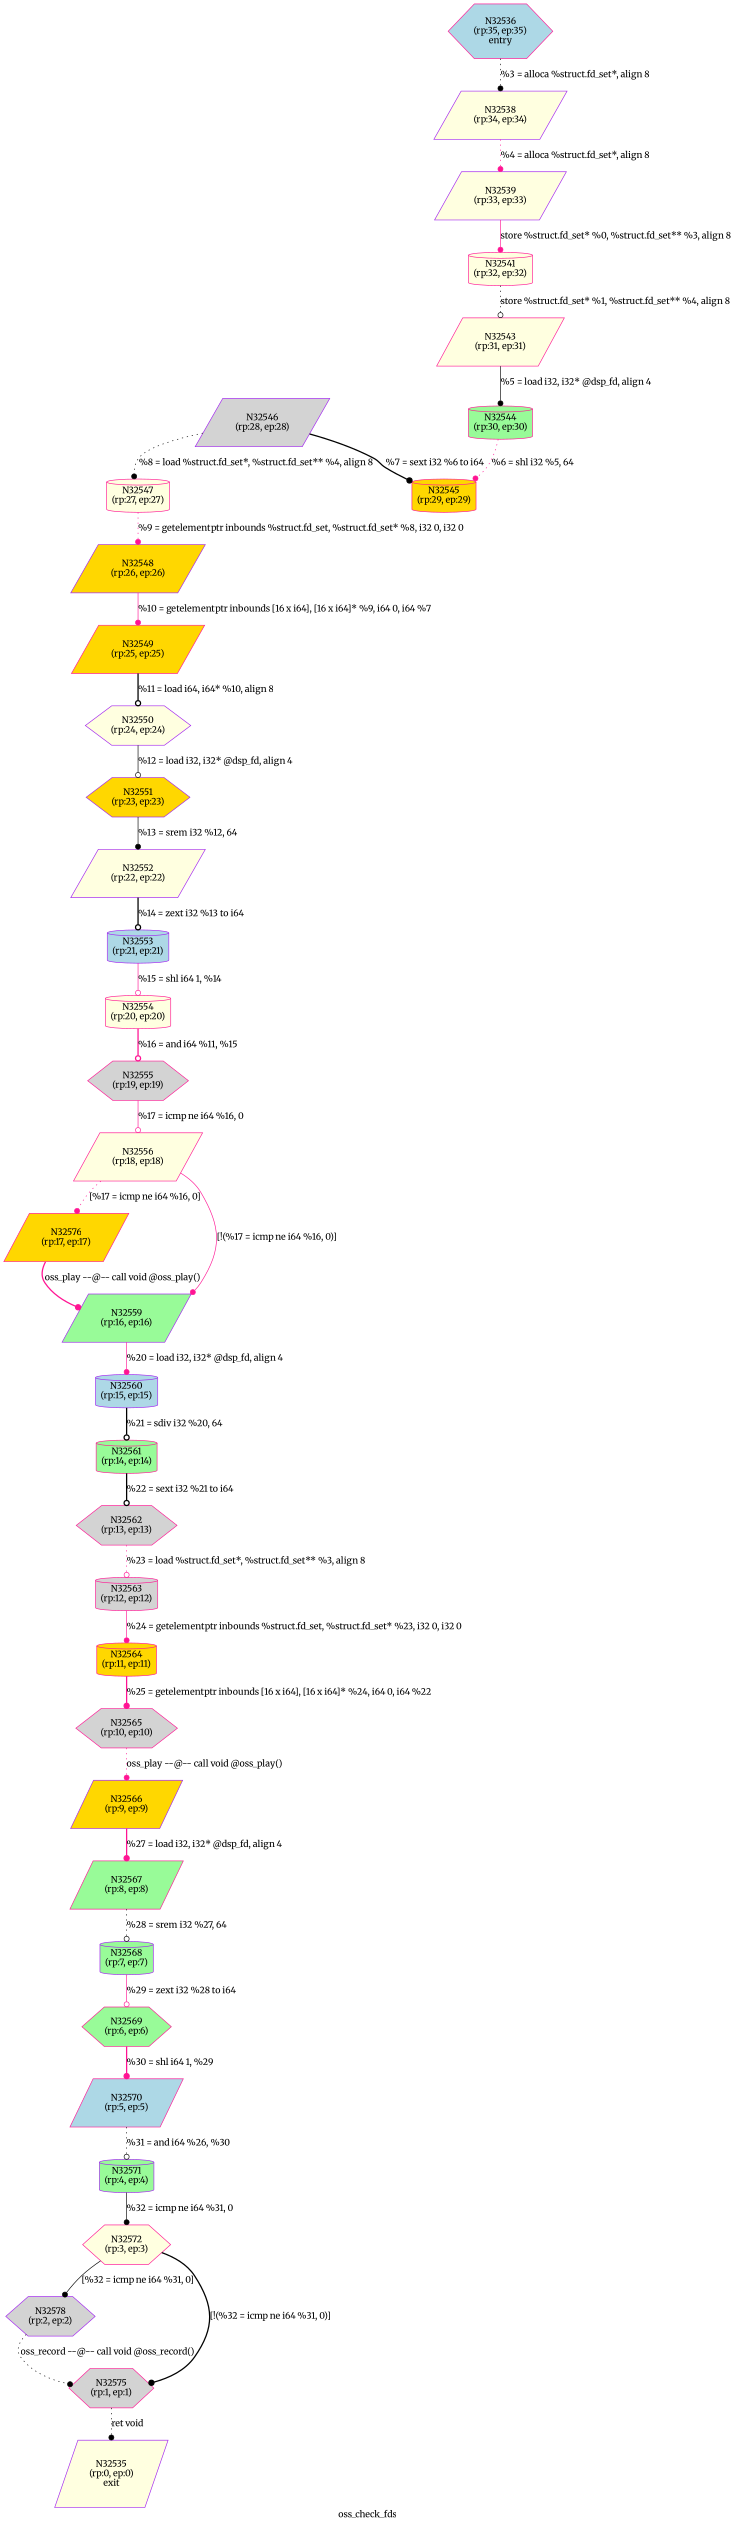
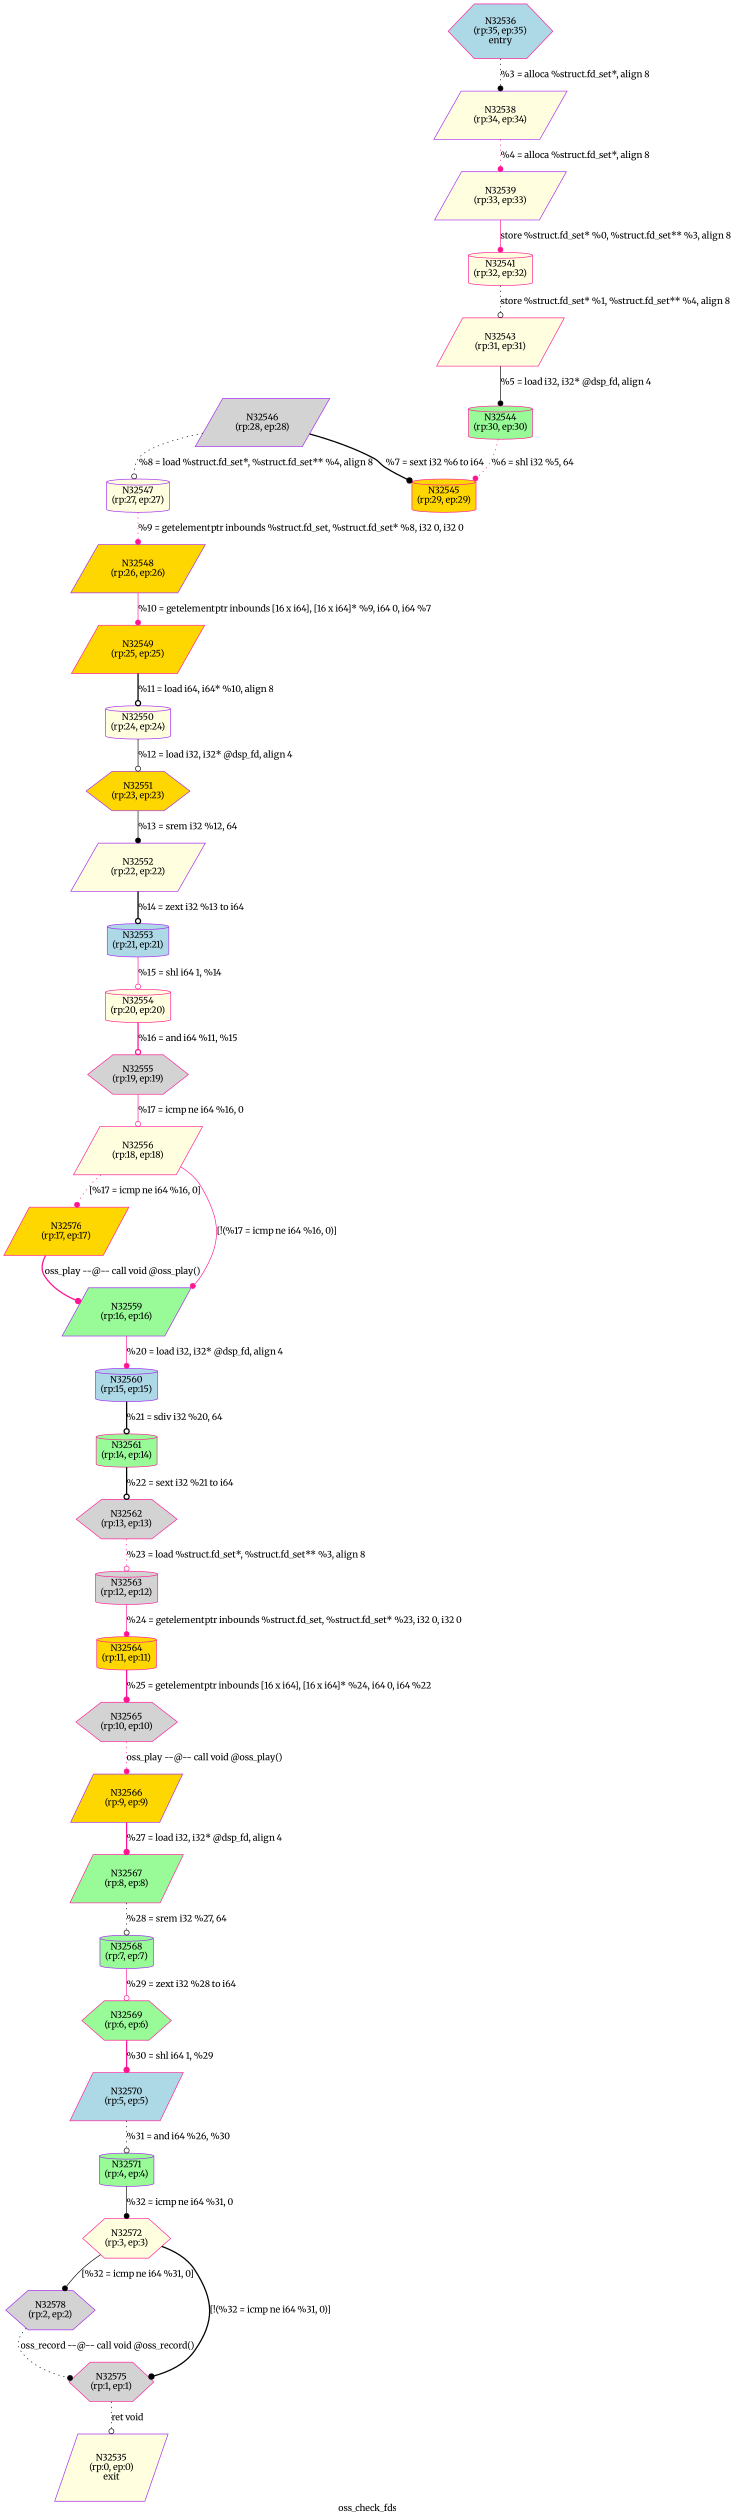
(161, 445) -> (161, 445)
(138, 496) -> (138, 496)
(138, 725) -> (138, 722)
(111, 2421) -> (111, 2415)
